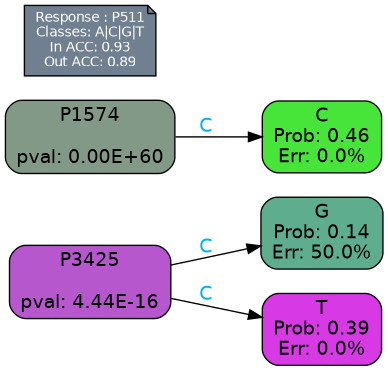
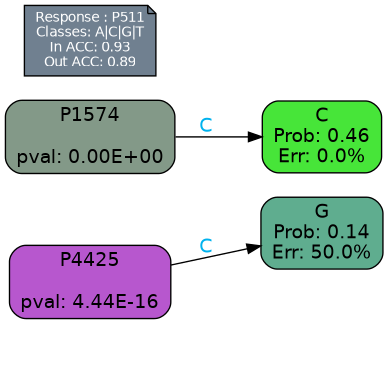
(90, 137) -> (90, 137)
(90, 282) -> (90, 282)
(322, 329) -> none
